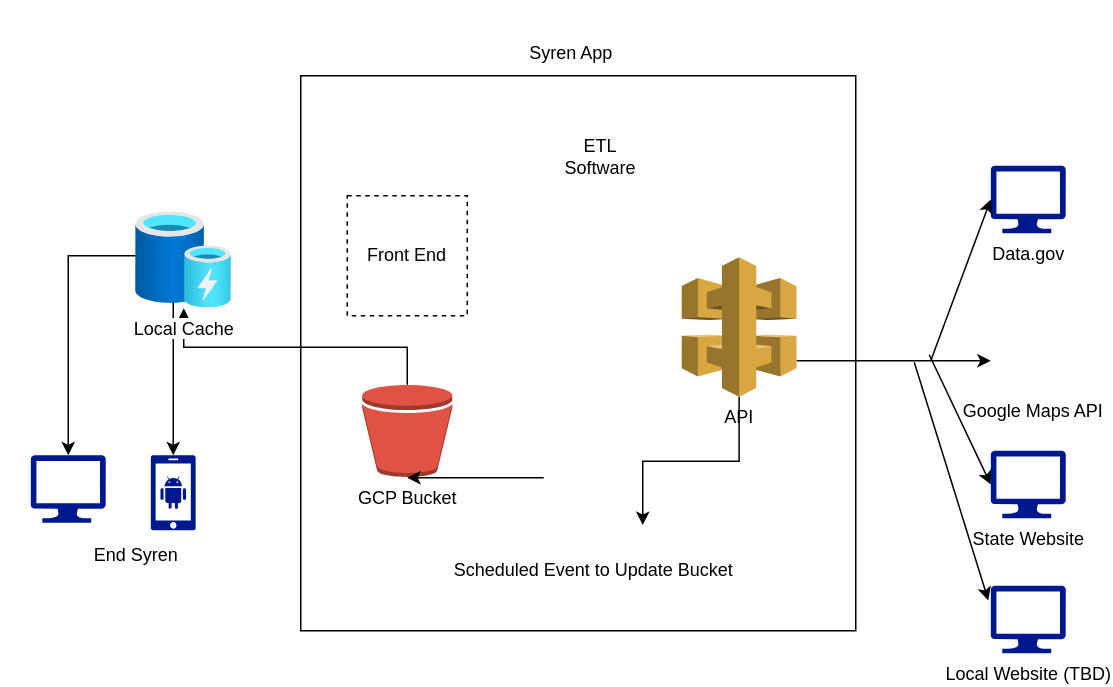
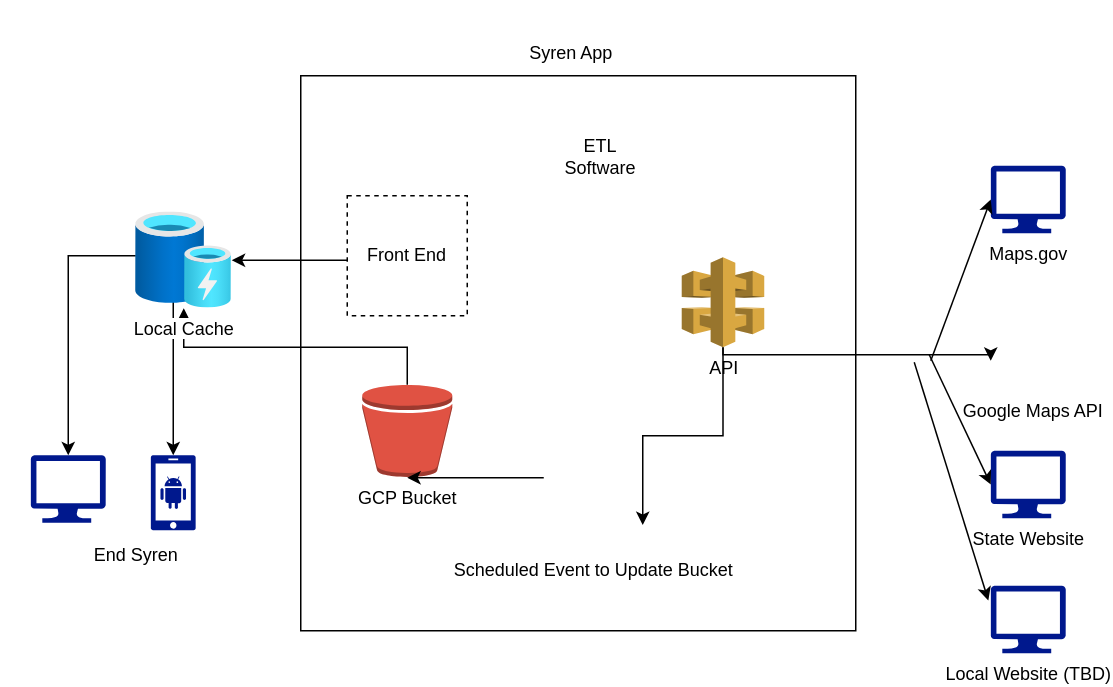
(1029, 255) -> (1029, 255)
none -> (295, 260)
(739, 327) -> (723, 302)
